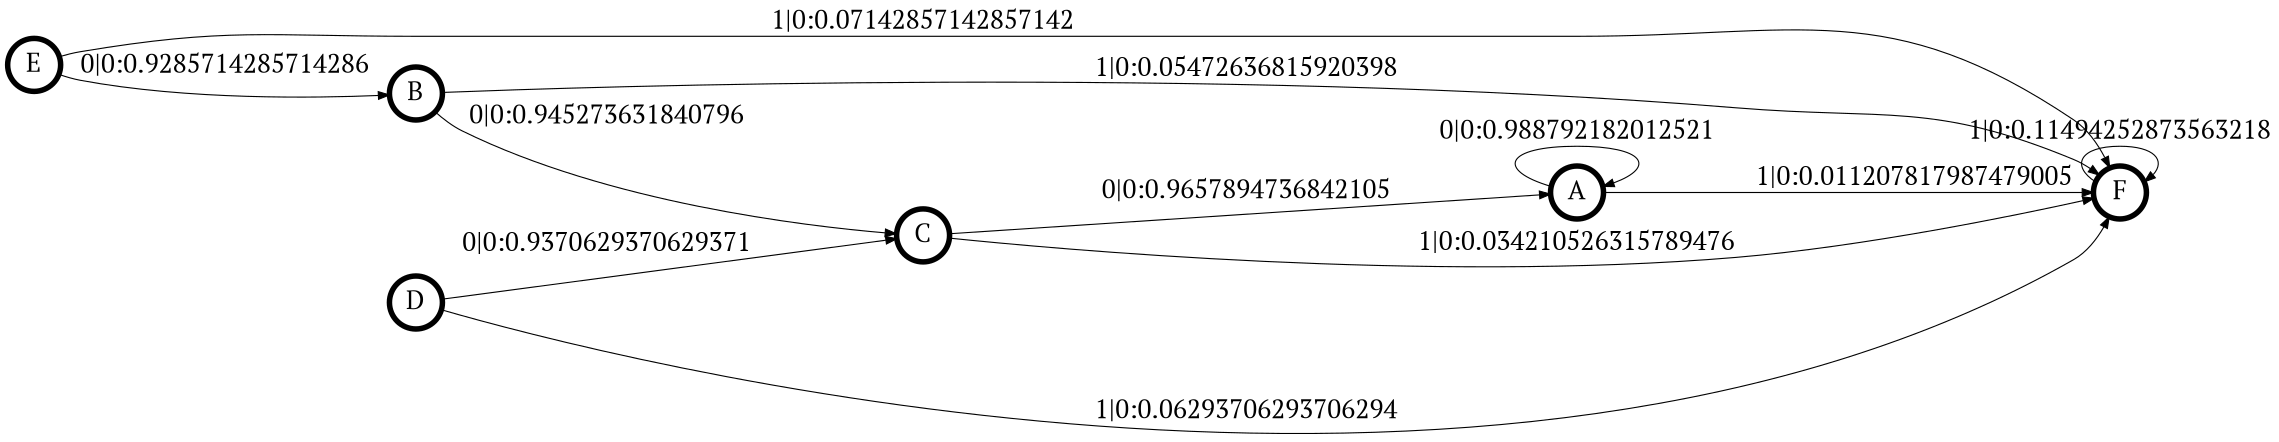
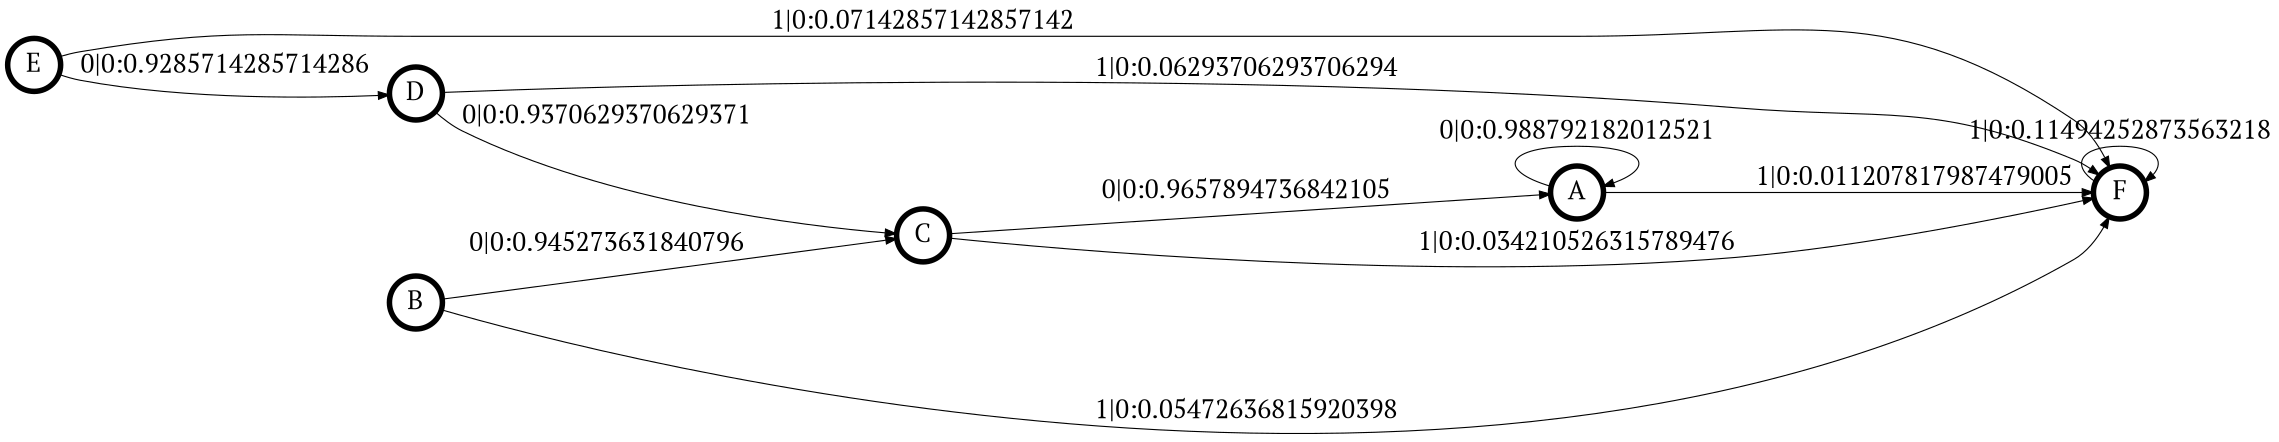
(218, 95) -> (218, 95)
